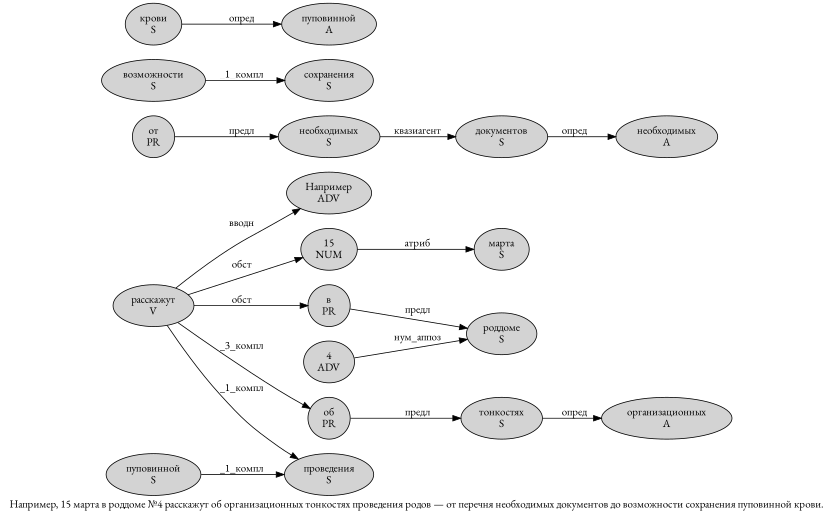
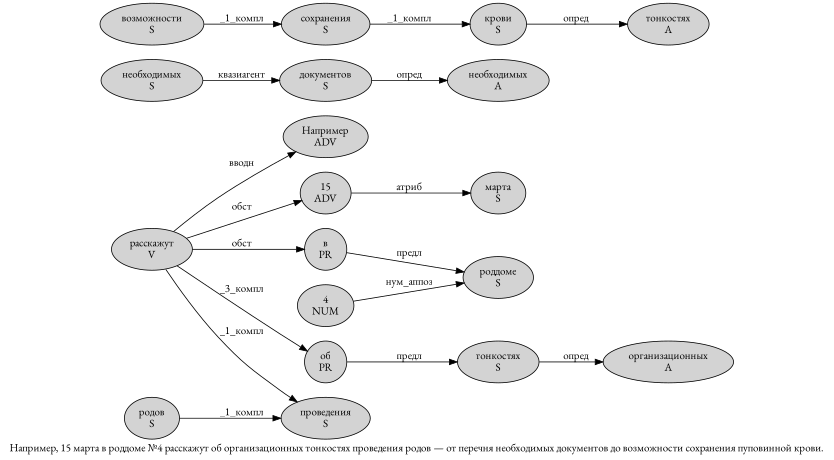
(329, 24) -> (668, 24)
none -> (416, 24)
(154, 137) -> none
(329, 249) -> (326, 193)
(329, 362) -> (326, 306)
(154, 475) -> (152, 418)
